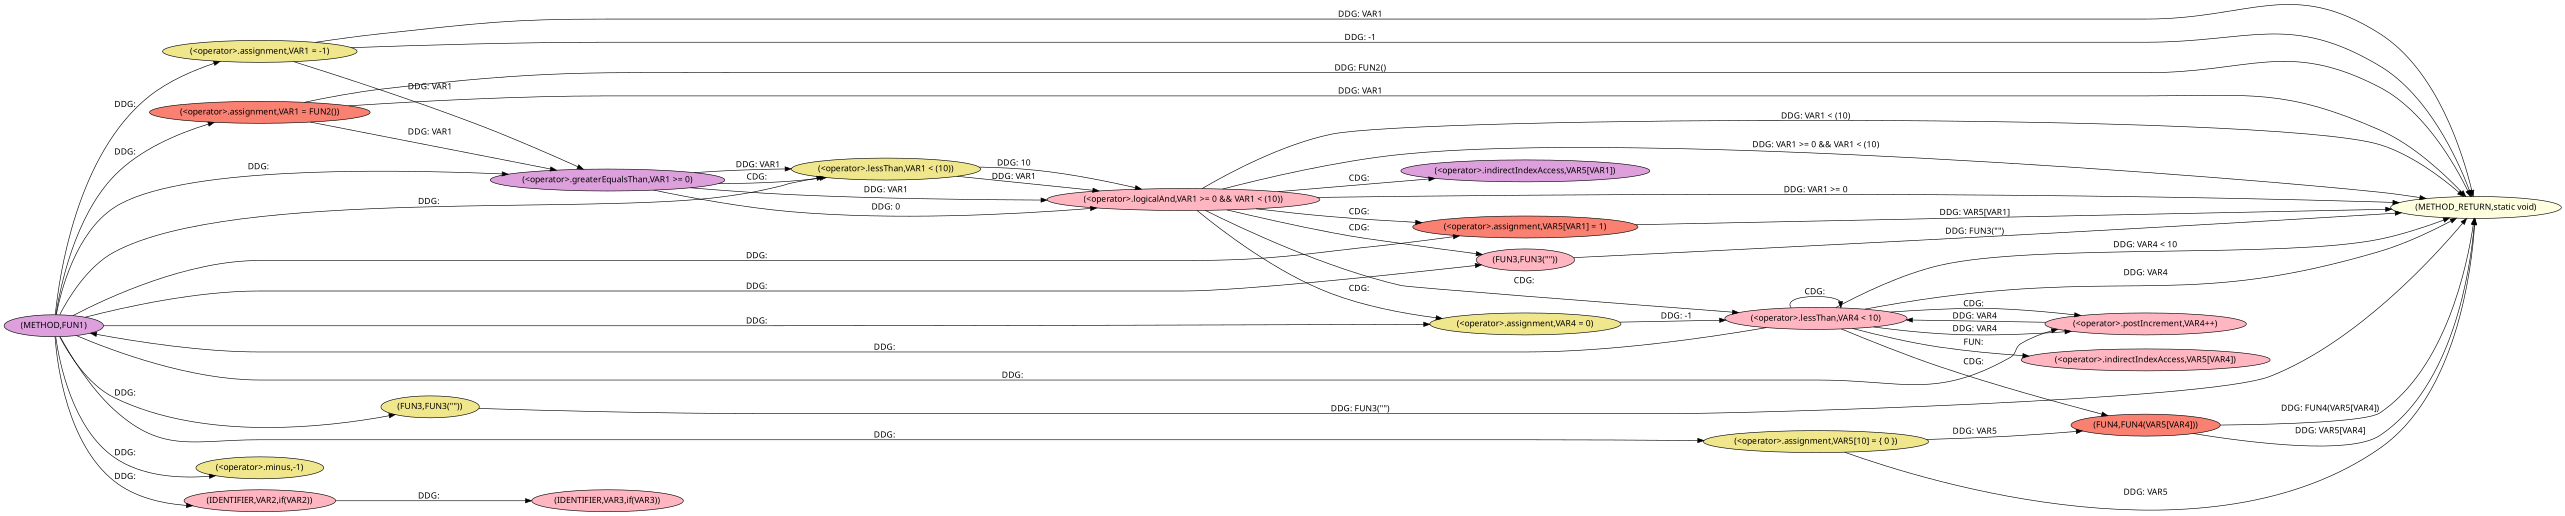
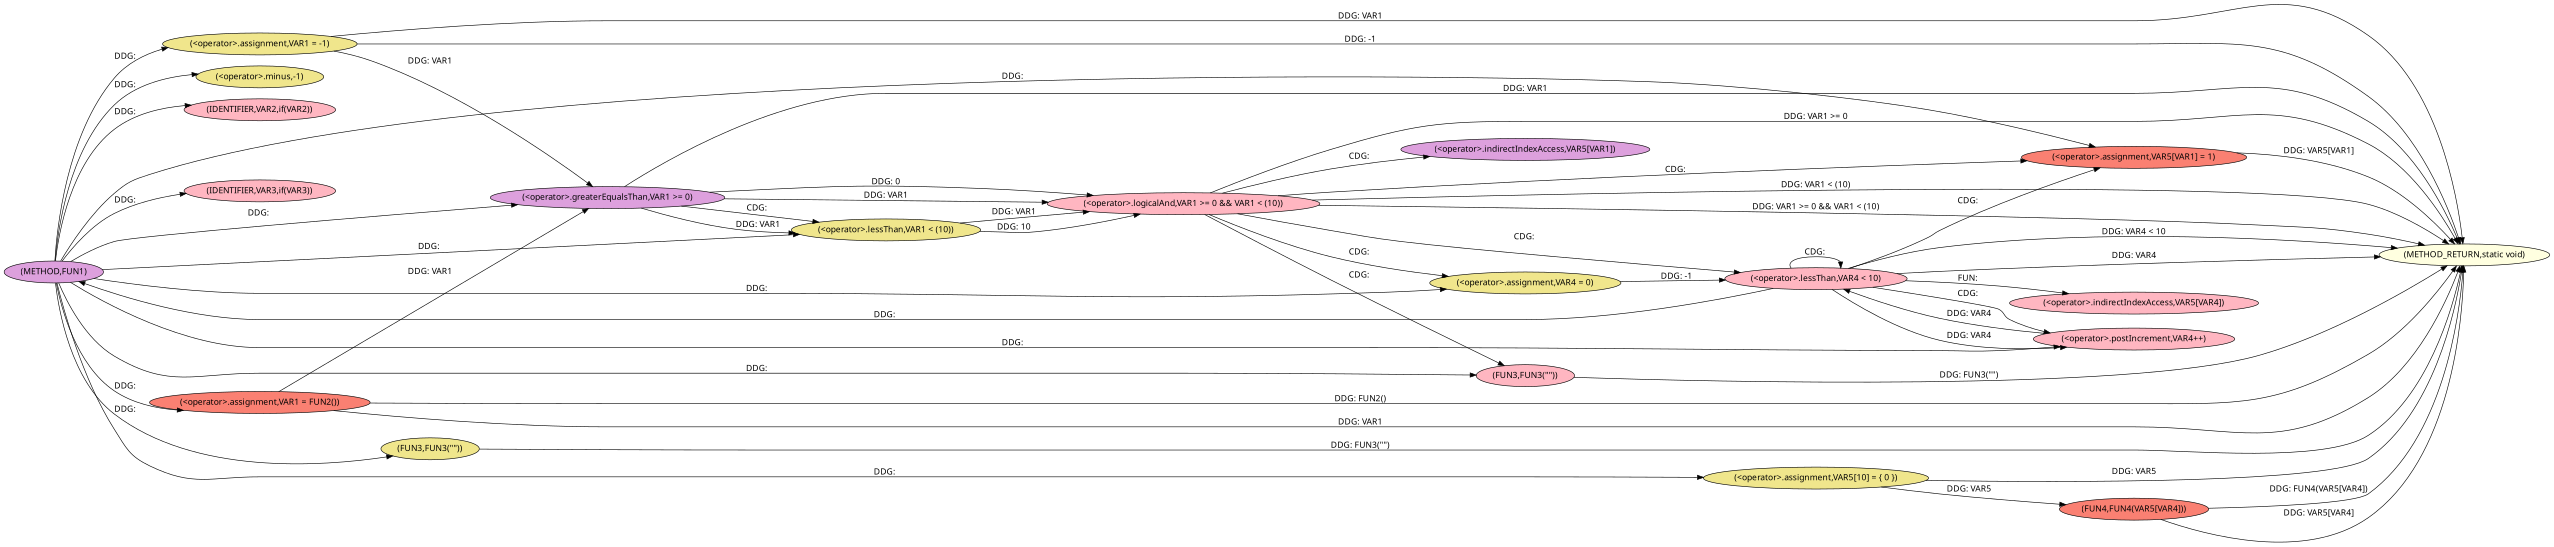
none -> (1564, 93)
(1977, 379) -> (1958, 222)
(431, 501) -> (113, 214)
